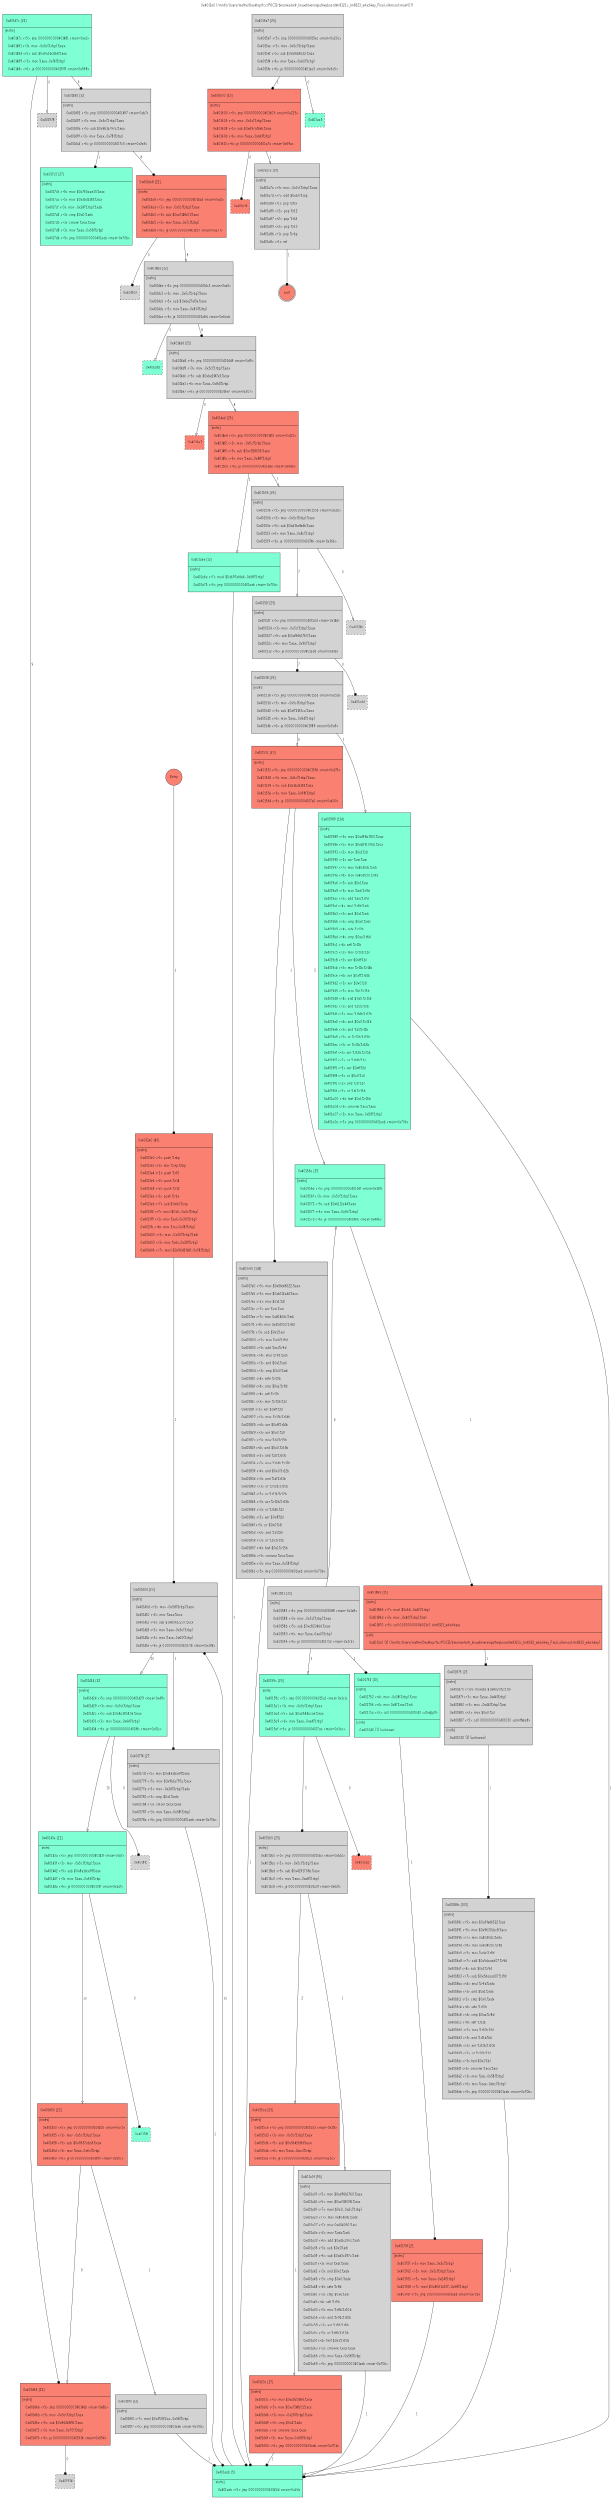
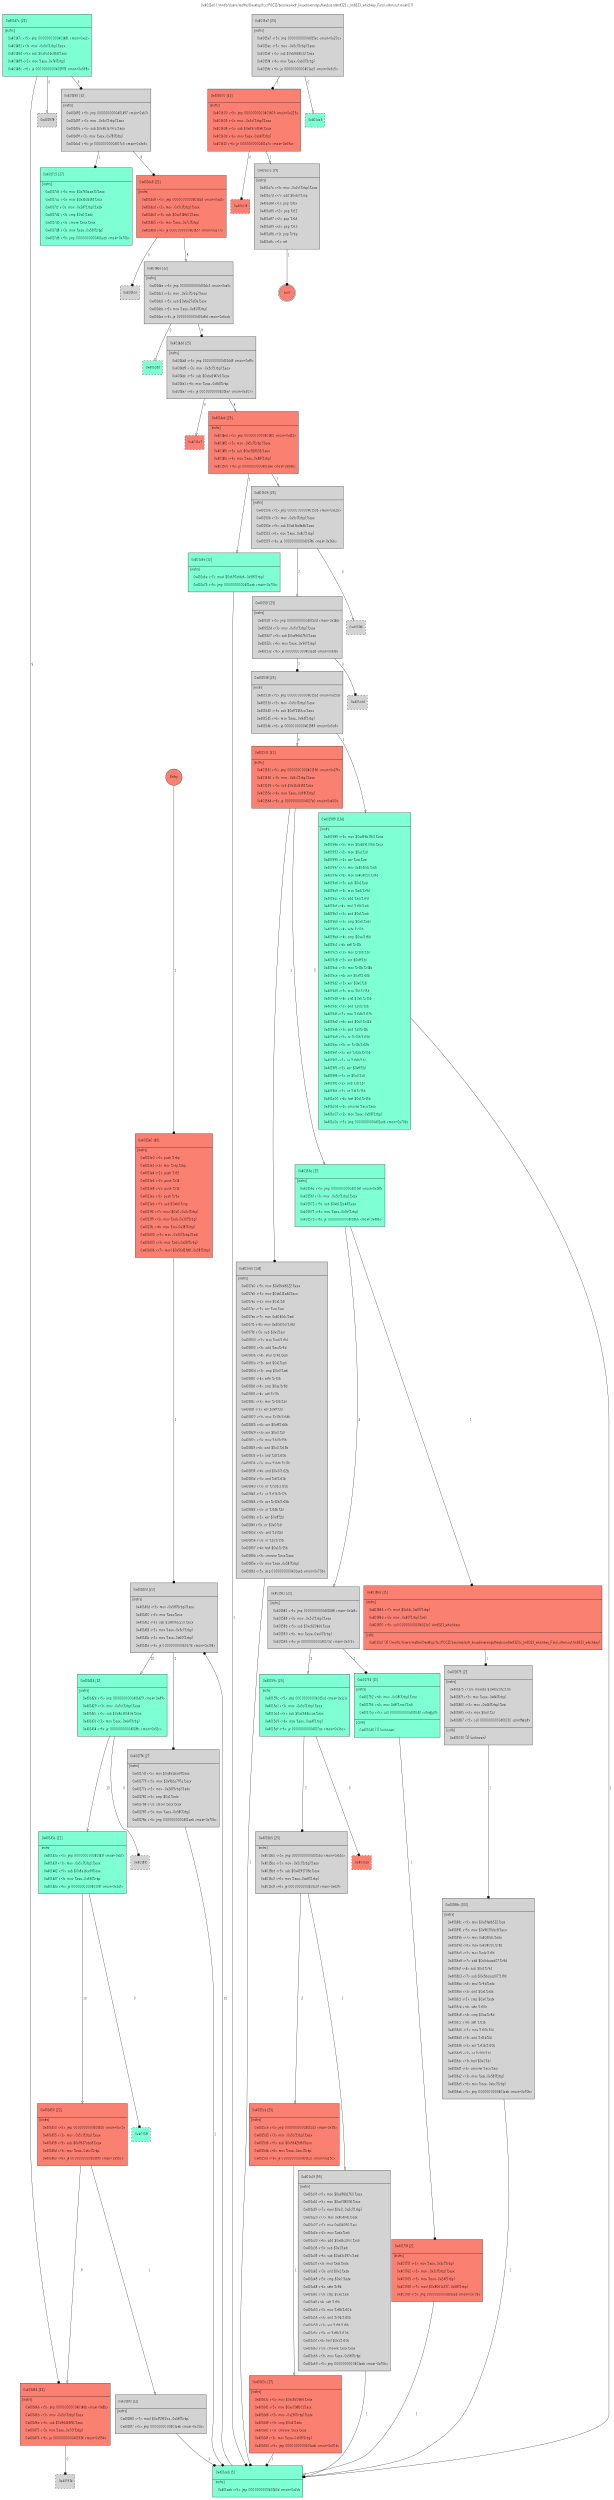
(332, 1408) -> (357, 1406)
